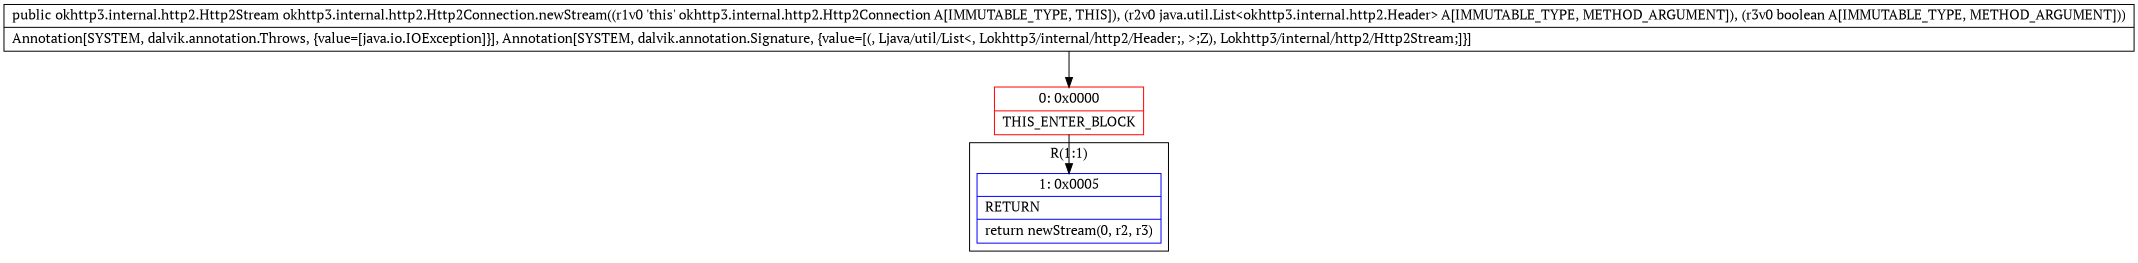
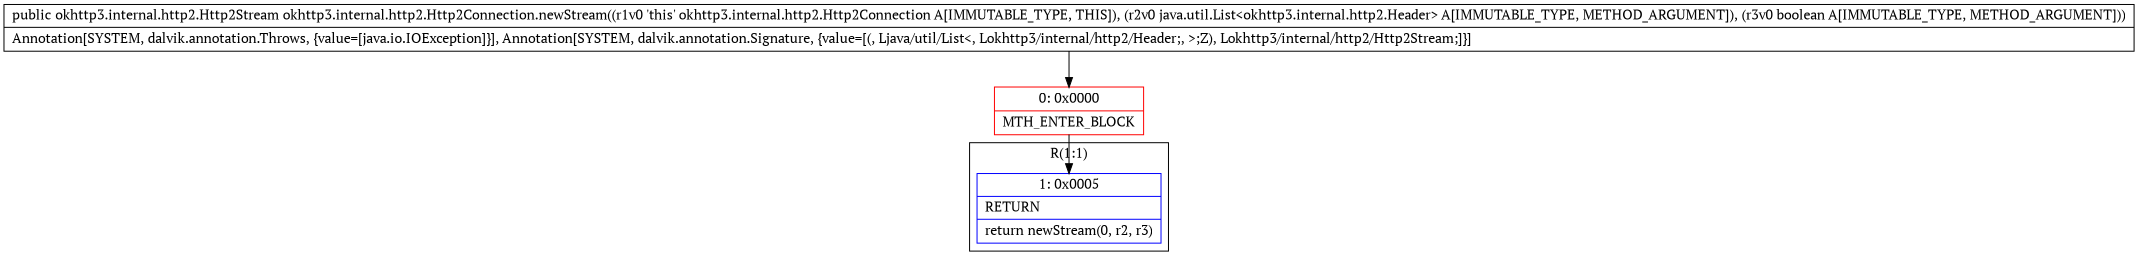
(1069, 122) -> (1069, 122)
